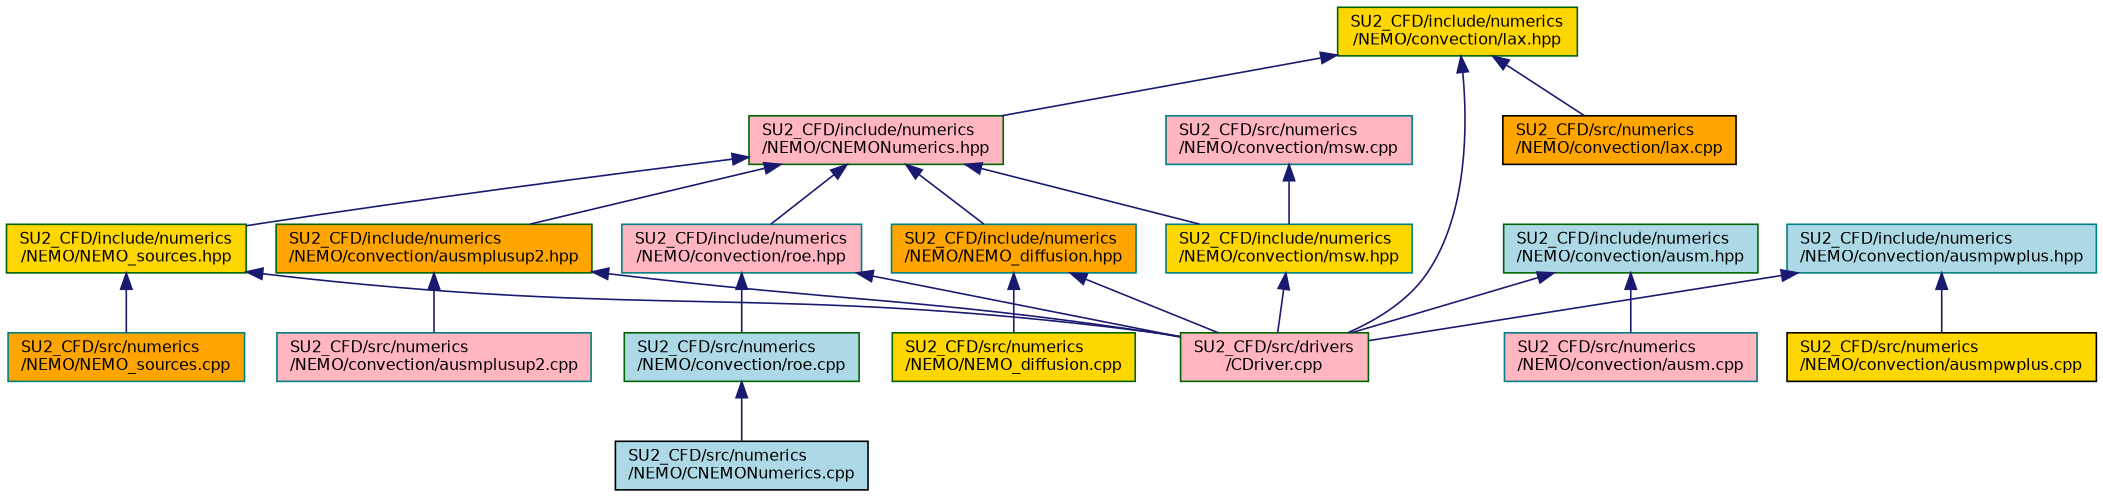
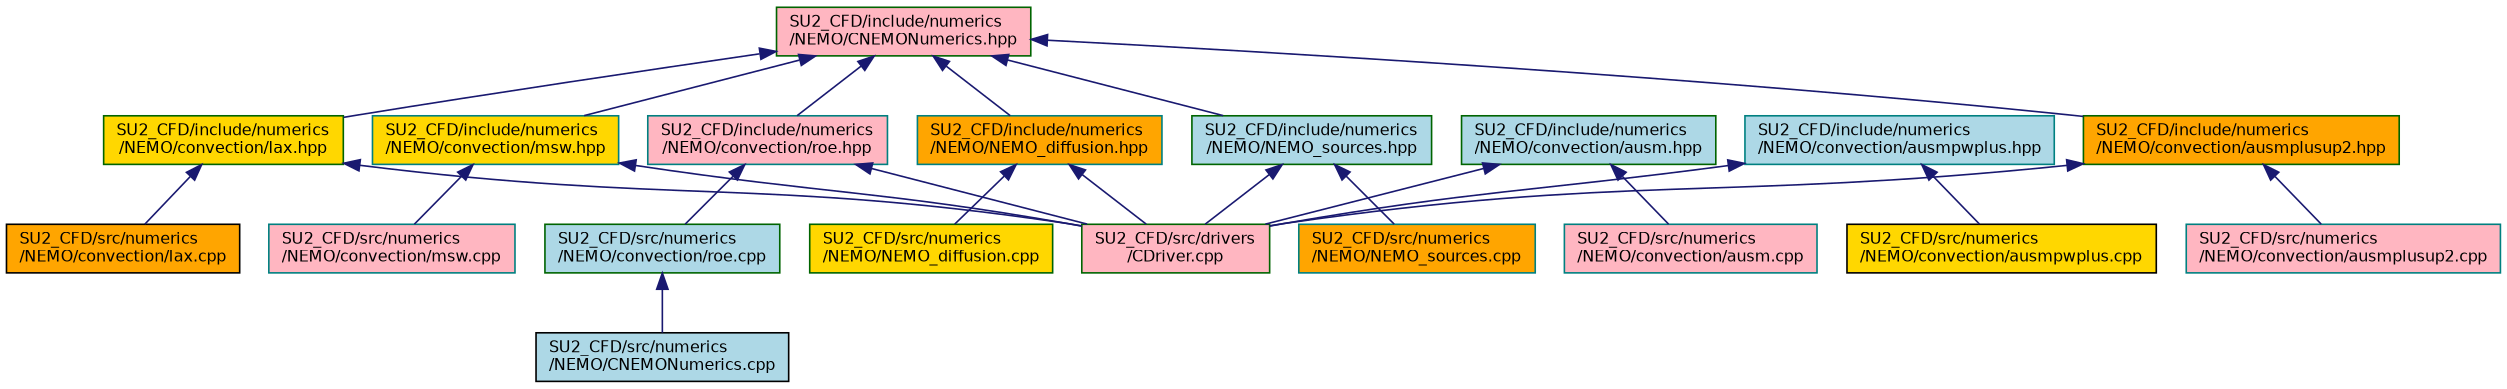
(1161, 87) -> (551, 85)
(1289, 203) -> (438, 200)
(126, 249) -> (1312, 140)
